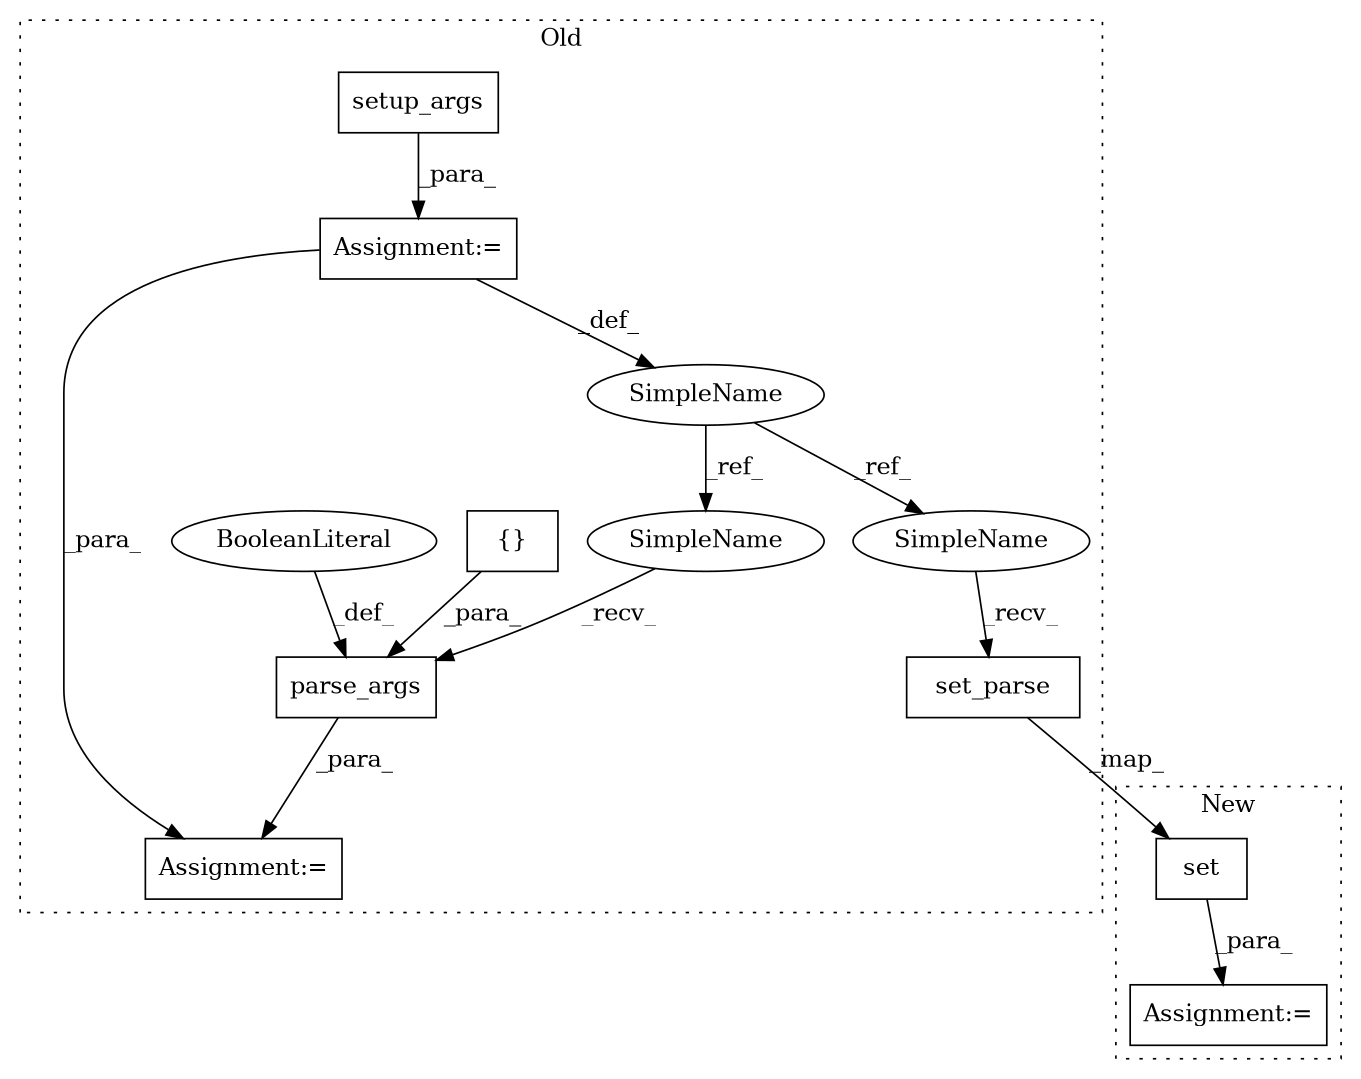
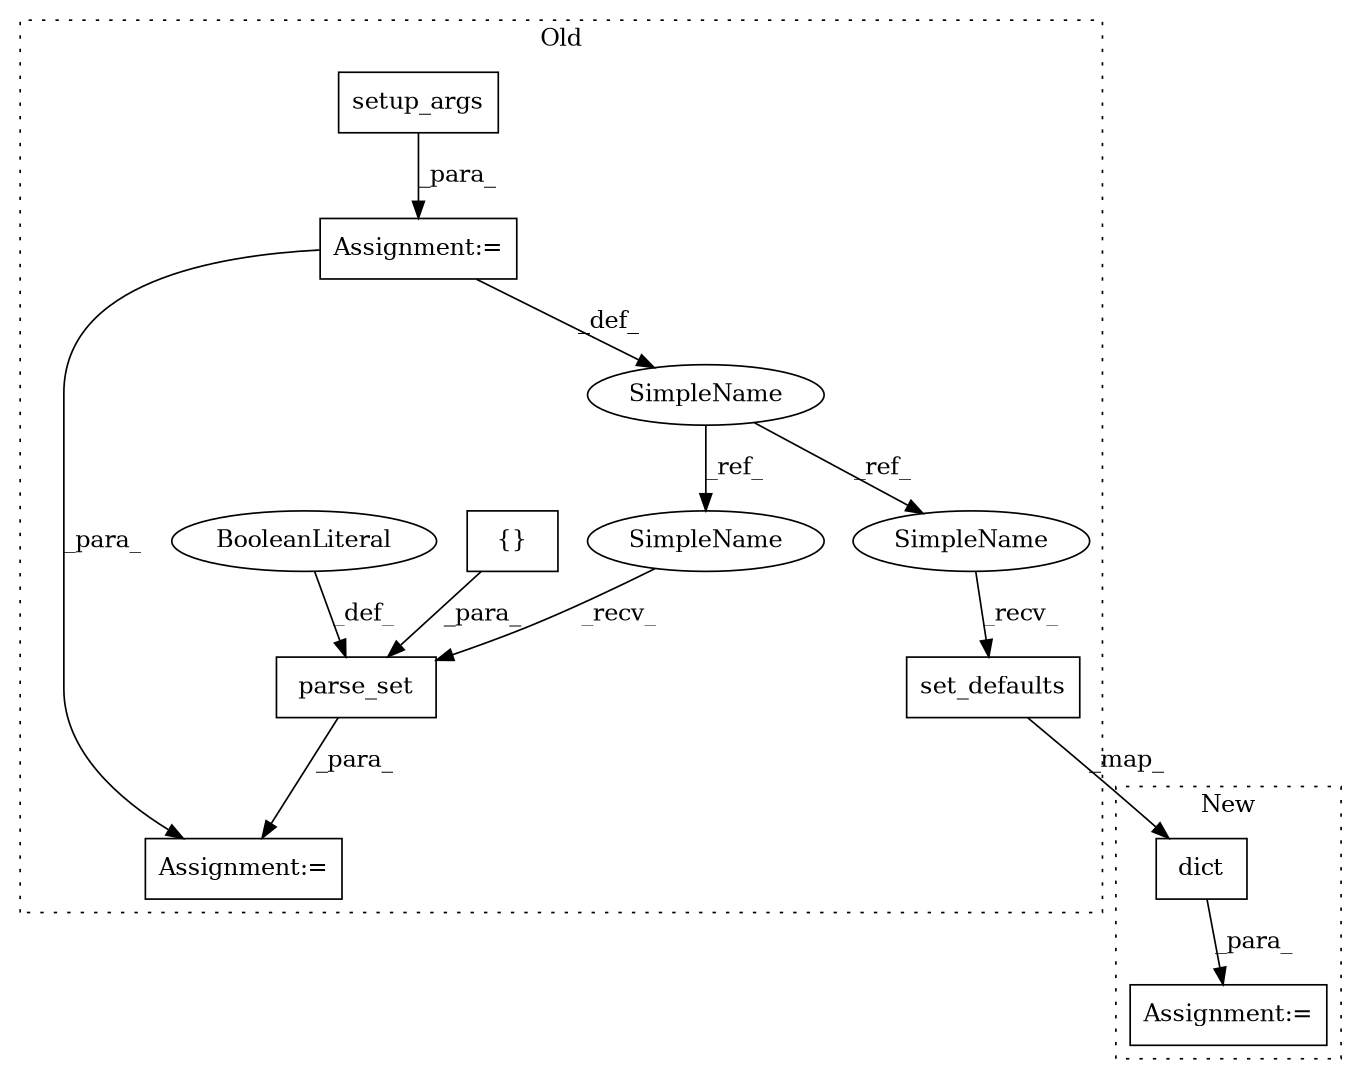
(356, 687) -> (356, 687)
(993, 687) -> (993, 687)
(1202, 869) -> (1202, 869)
